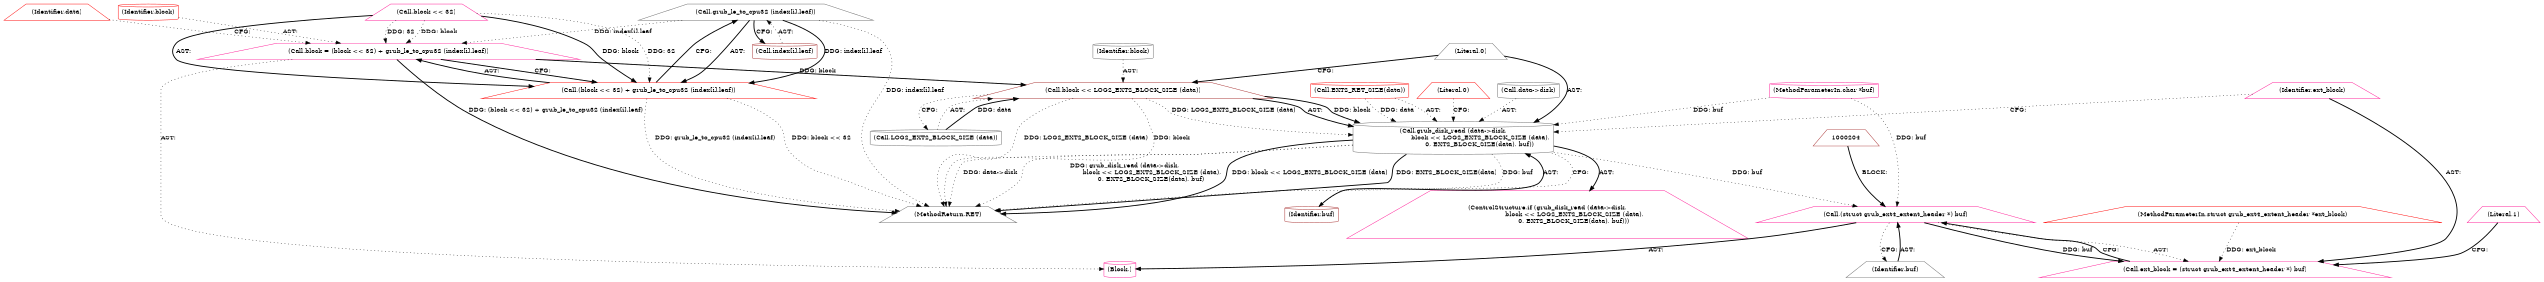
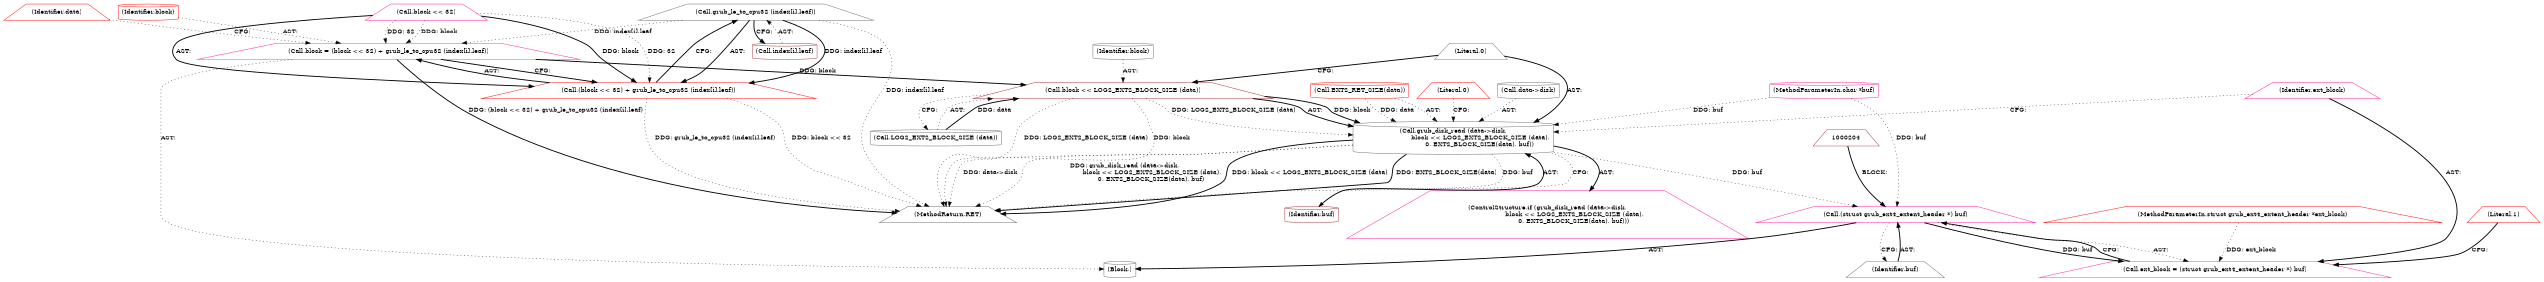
(2504, 215) -> (2504, 215)
(1120, 269) -> (1120, 269)
